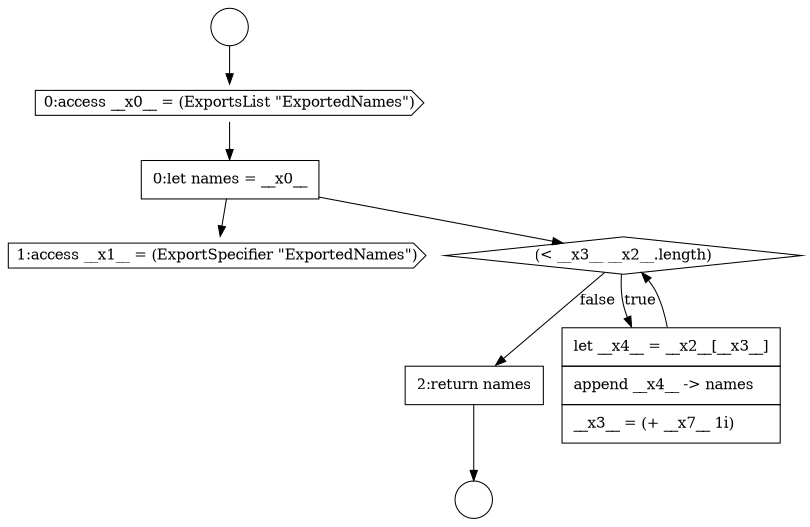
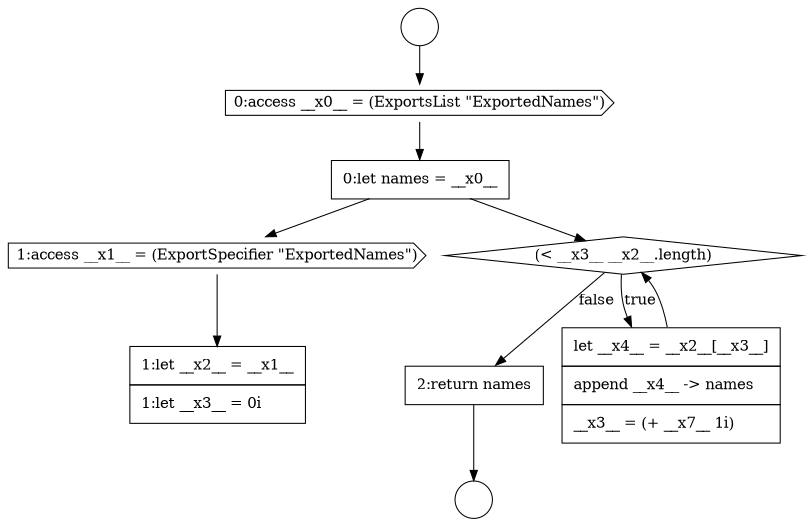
none -> (217, 385)
